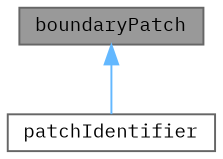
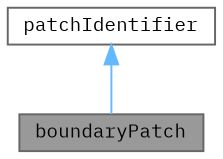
(111, 89) -> (111, 89)
